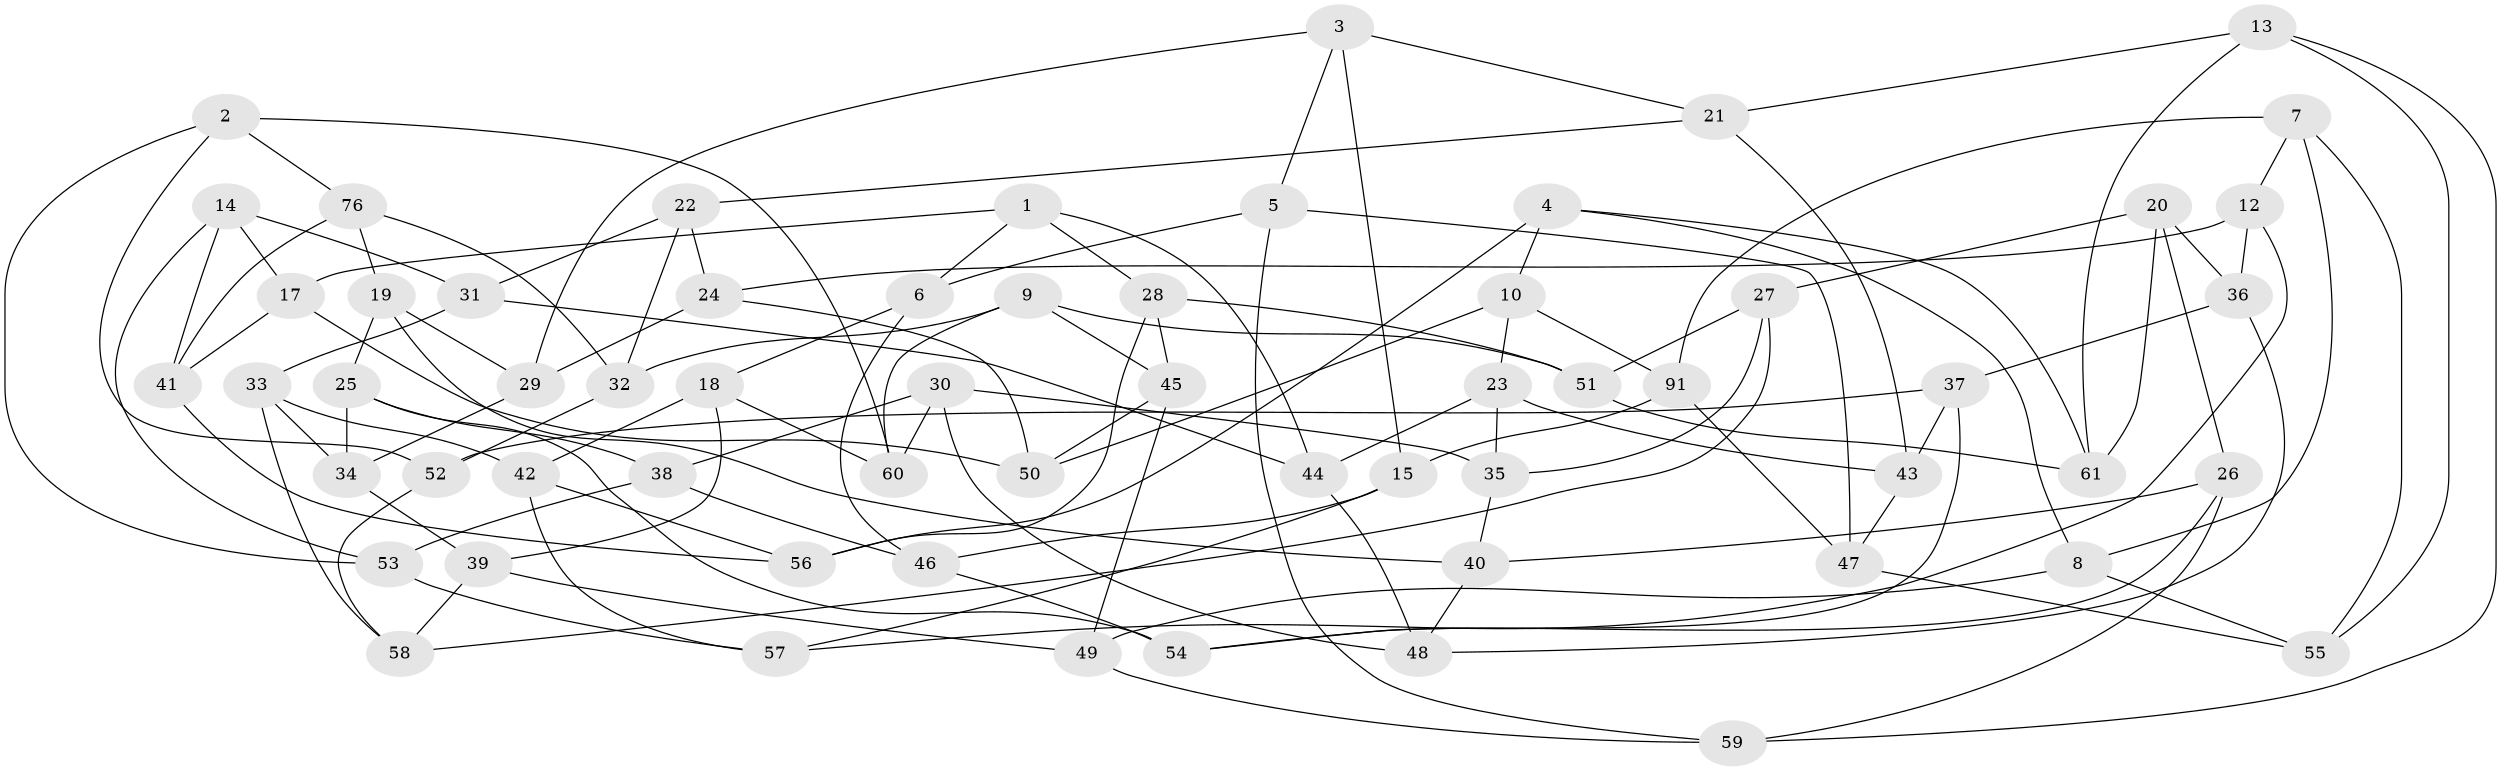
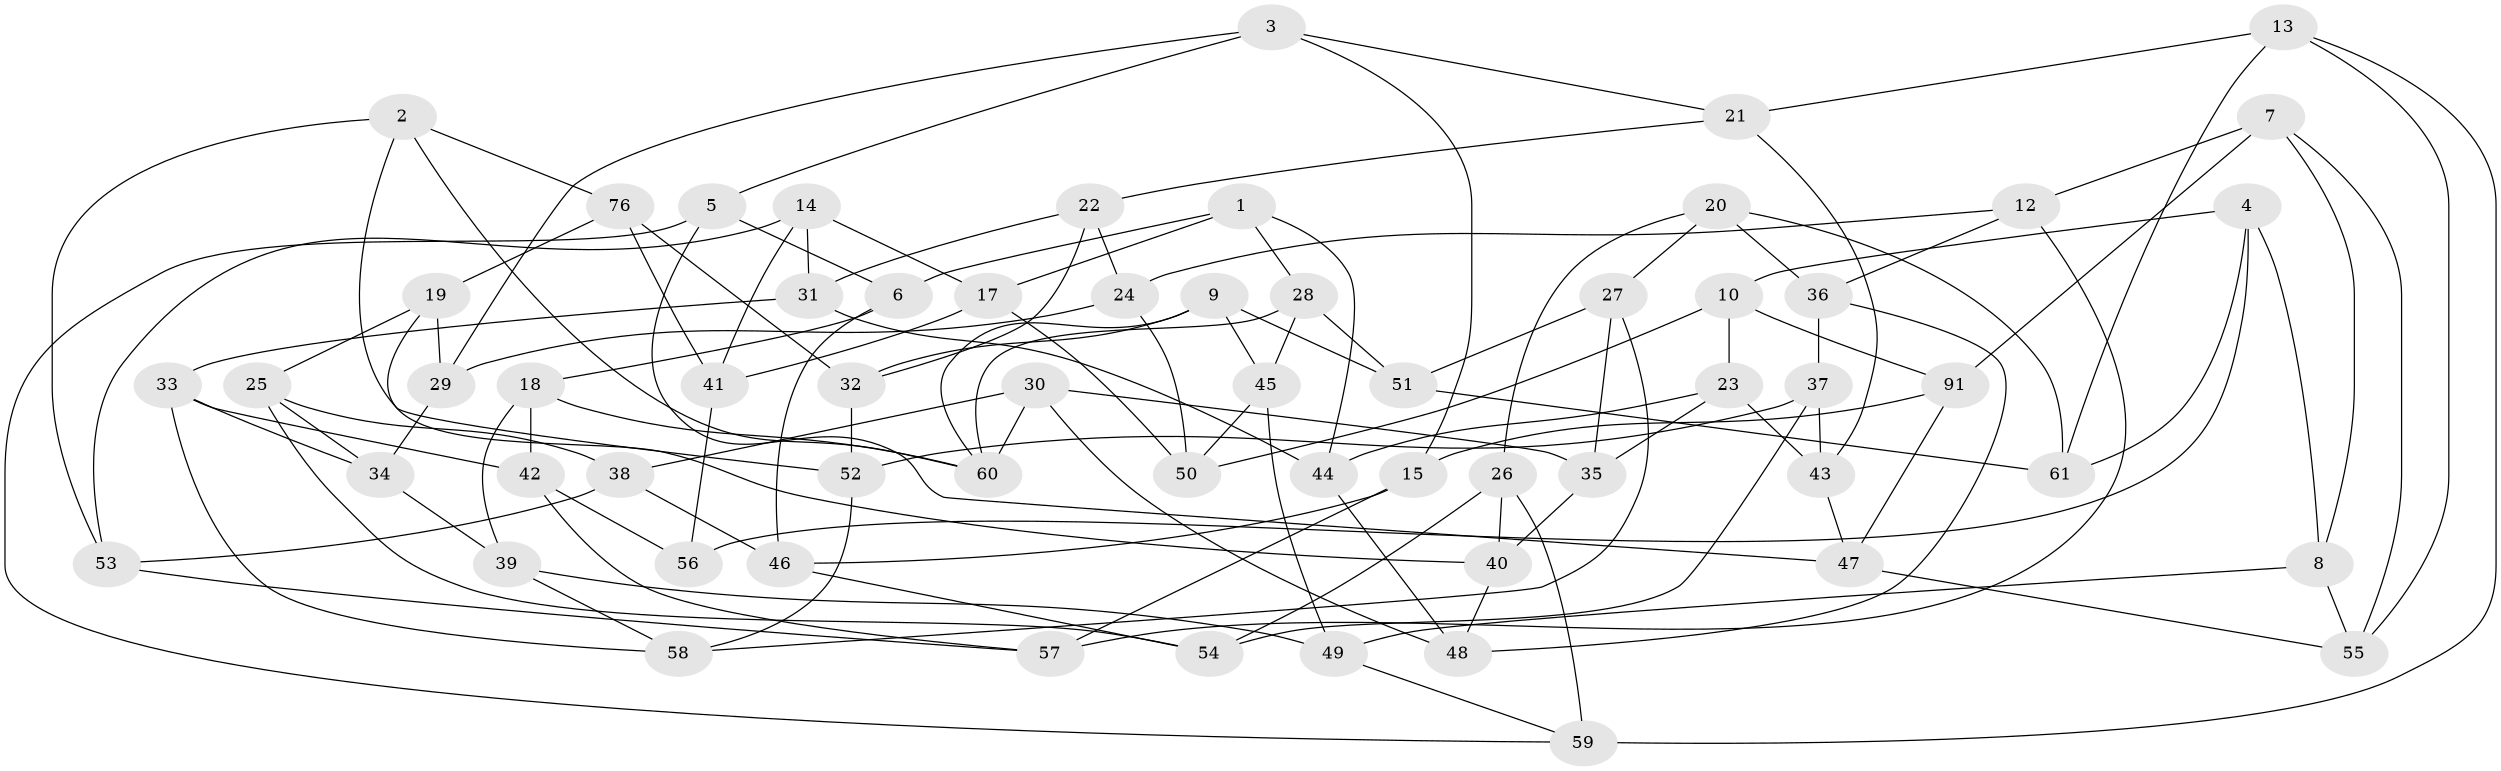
(1070, 501) -> (1164, 328)
